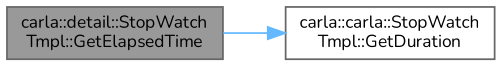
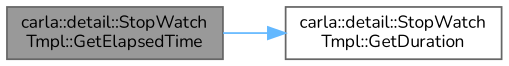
(390, 33) -> (394, 33)
